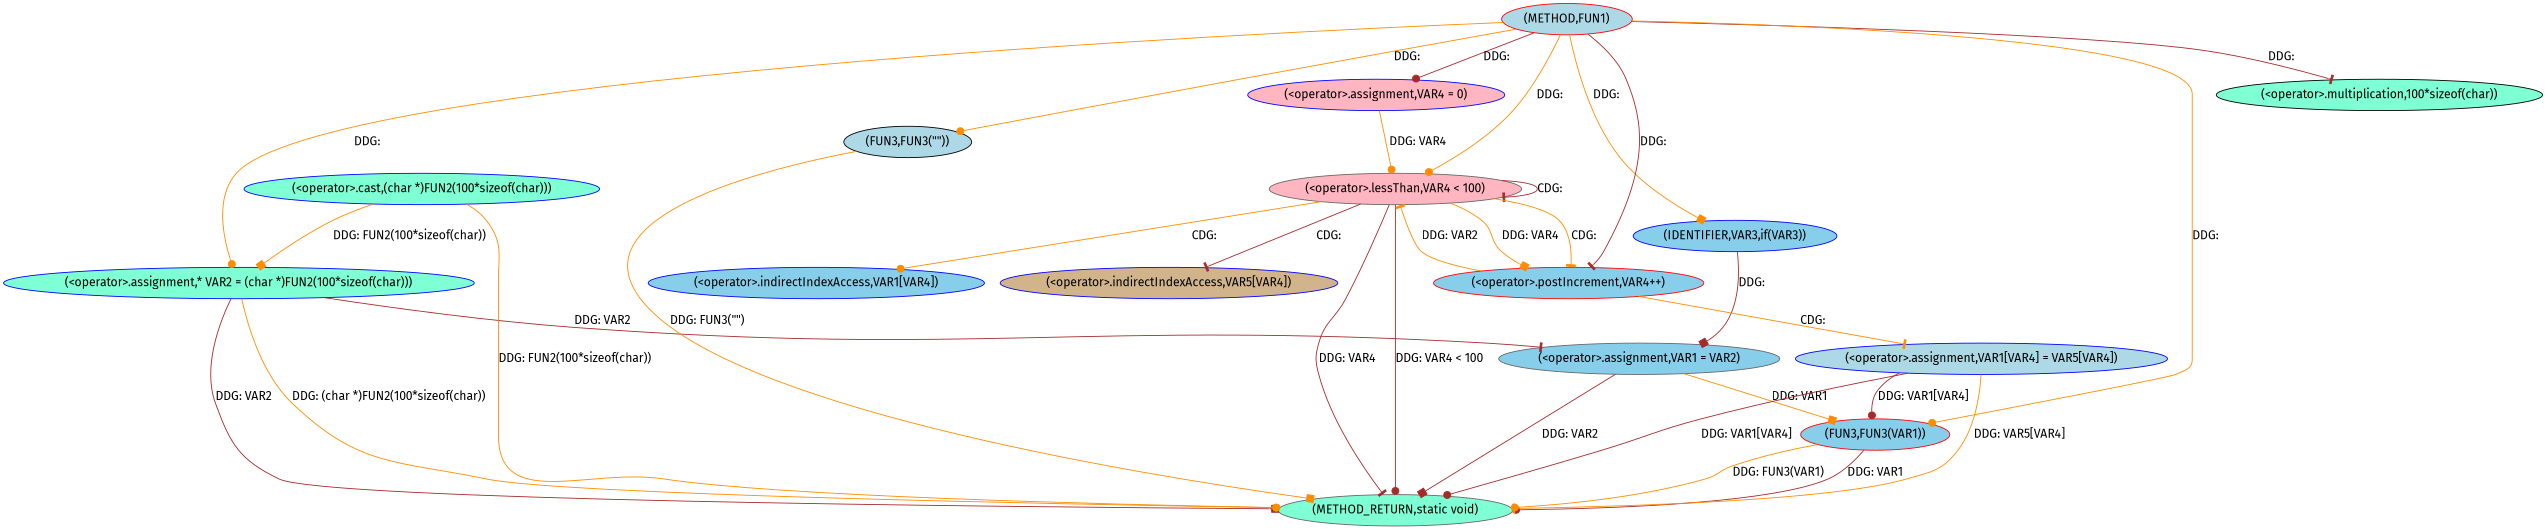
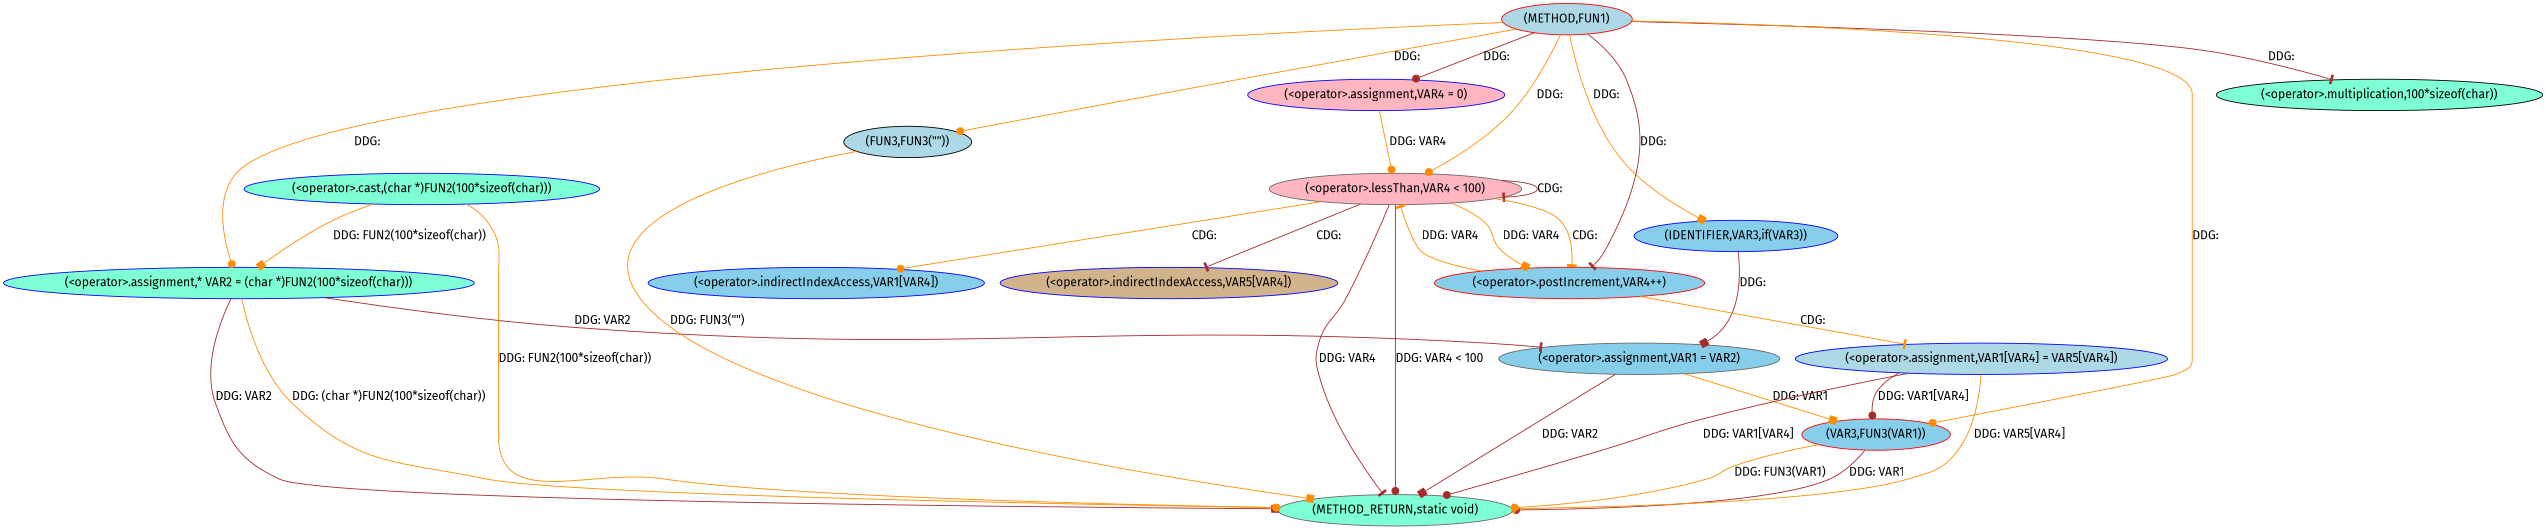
(1450, 236) -> (1450, 236)
(1875, 435) -> (1876, 435)
